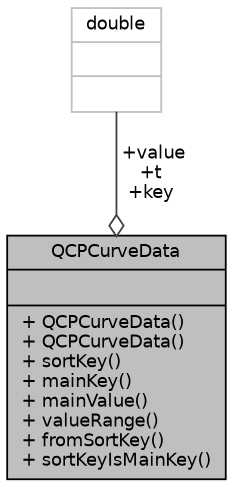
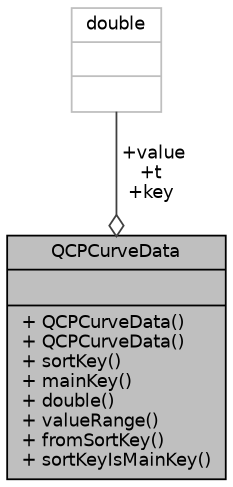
(85, 401) -> (68, 401)
